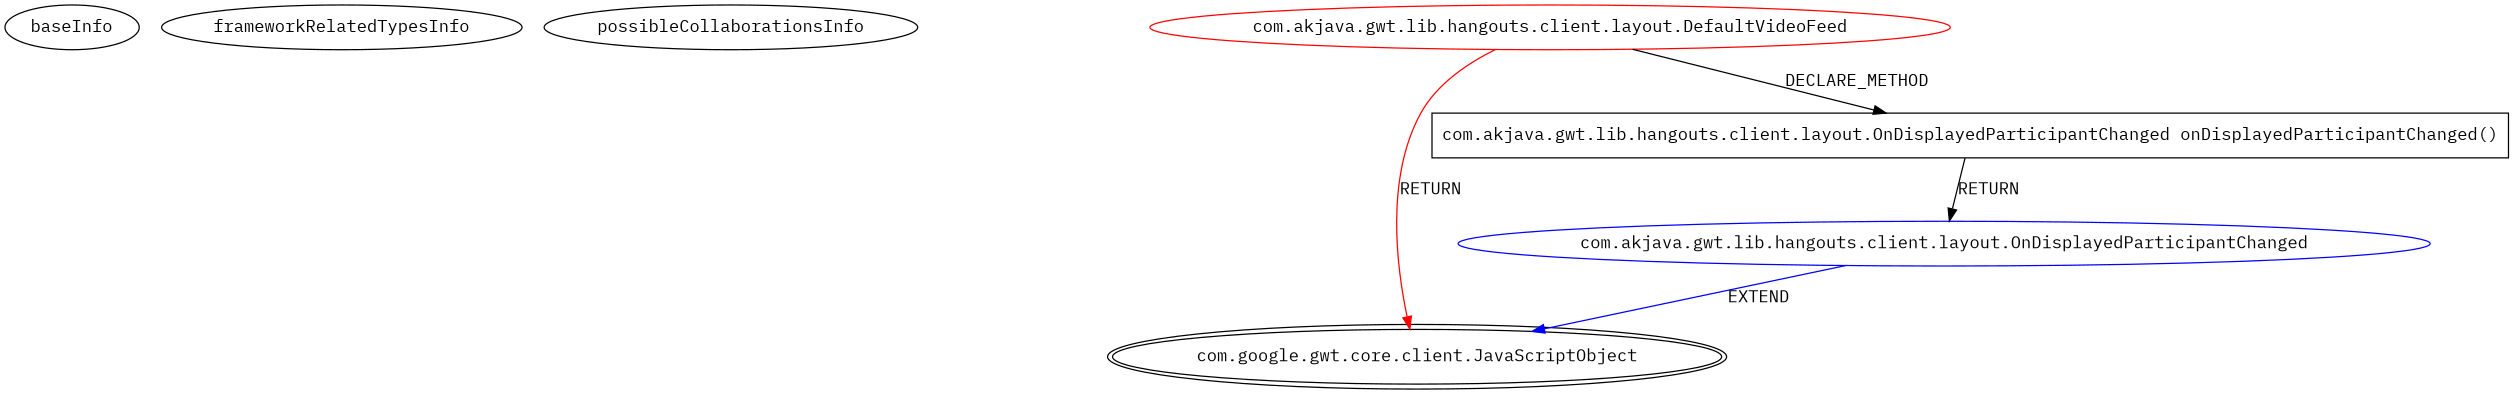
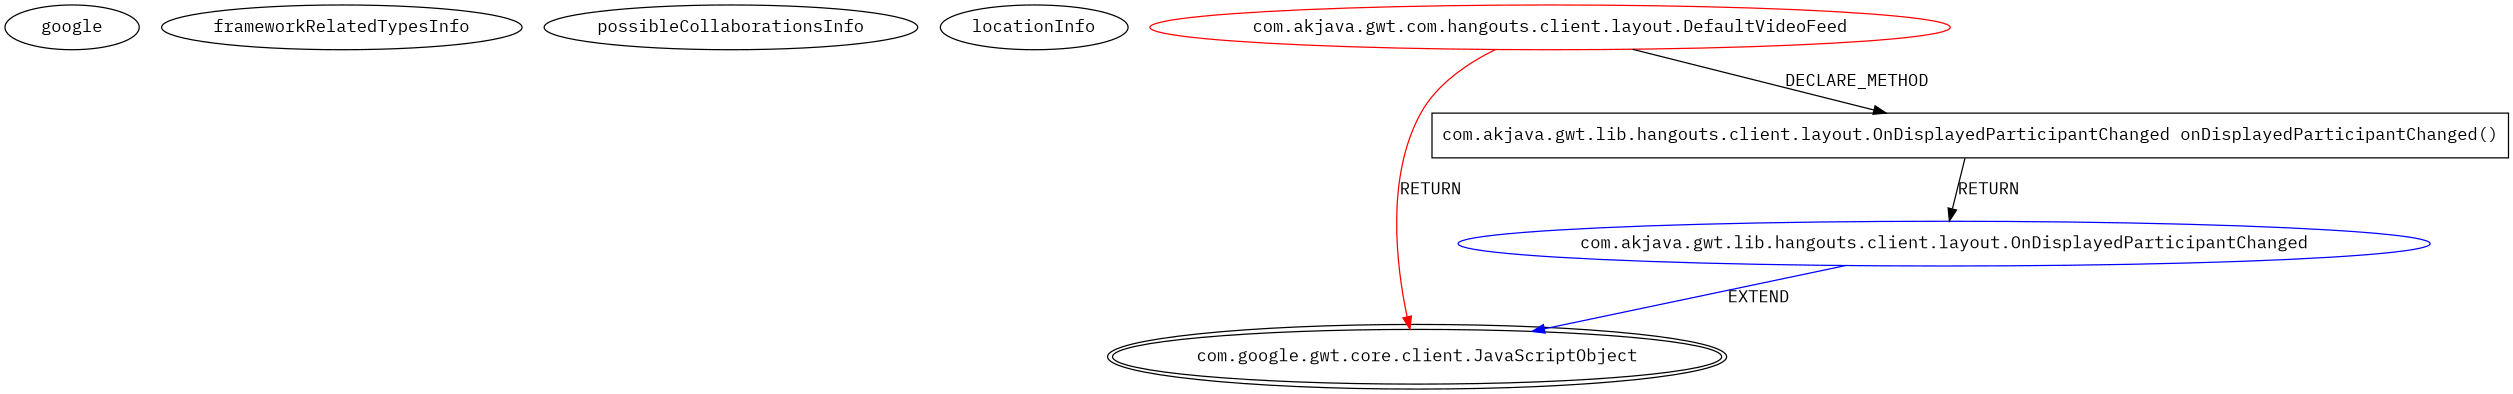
(72, 27) -> (72, 27)
none -> (1034, 27)
(1550, 27) -> (1550, 27)
